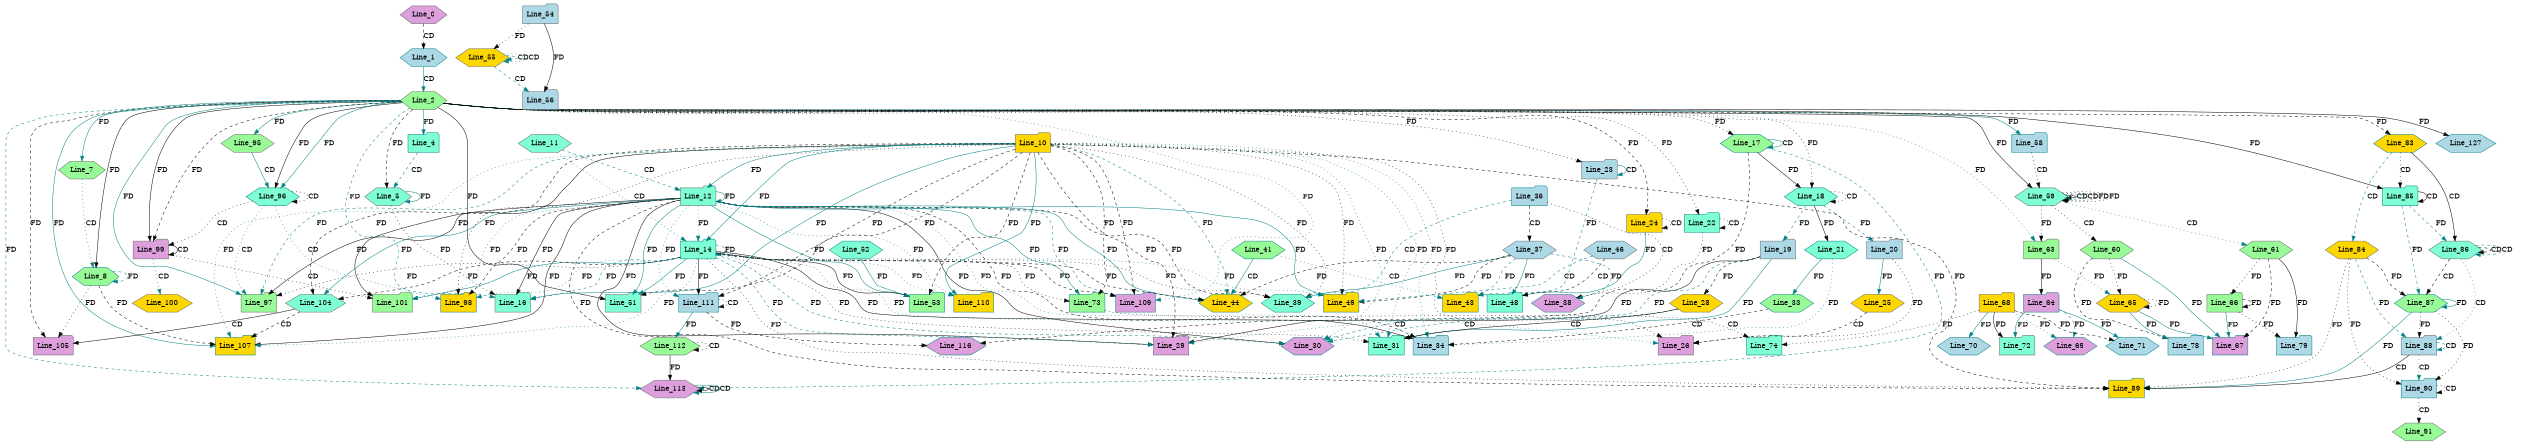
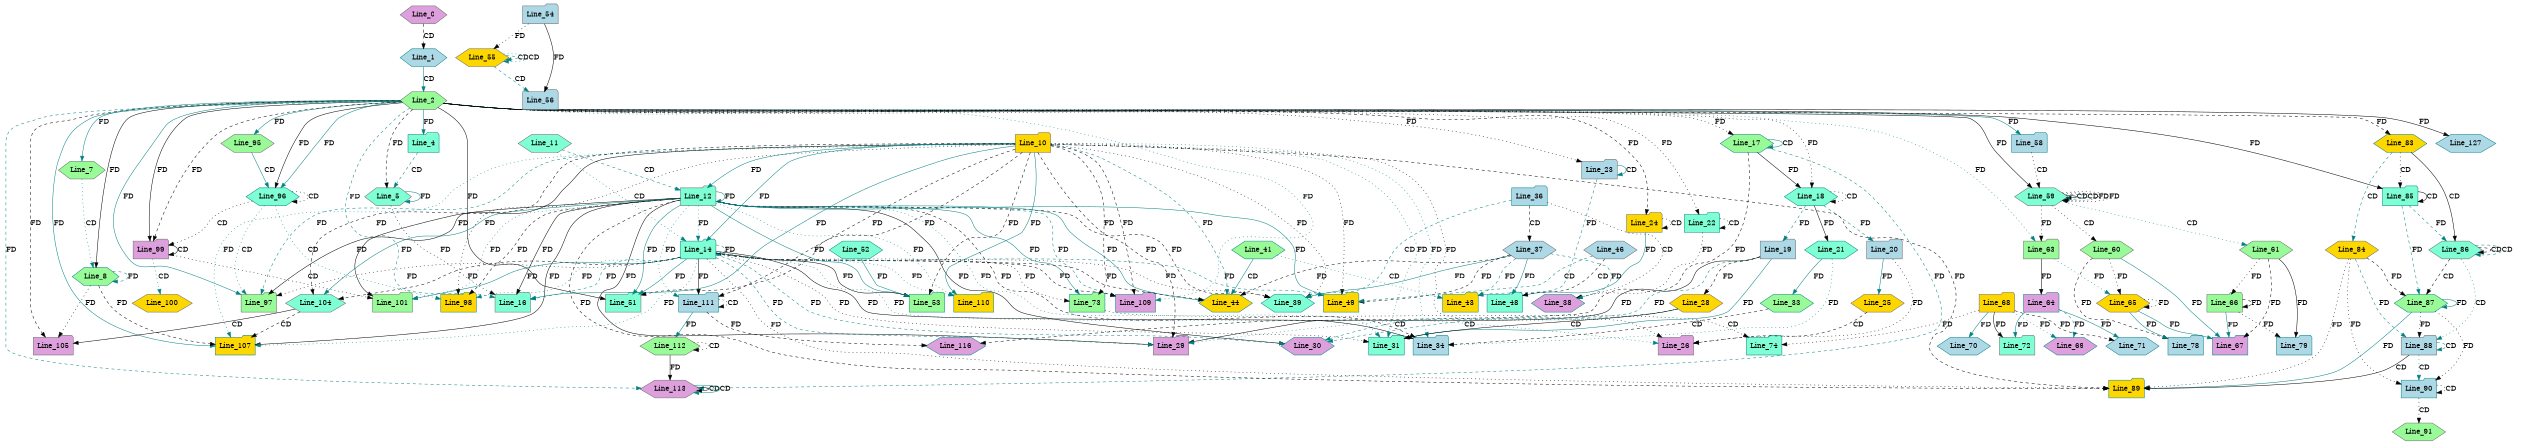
(1304, 161) -> none
(1080, 260) -> (1080, 260)
